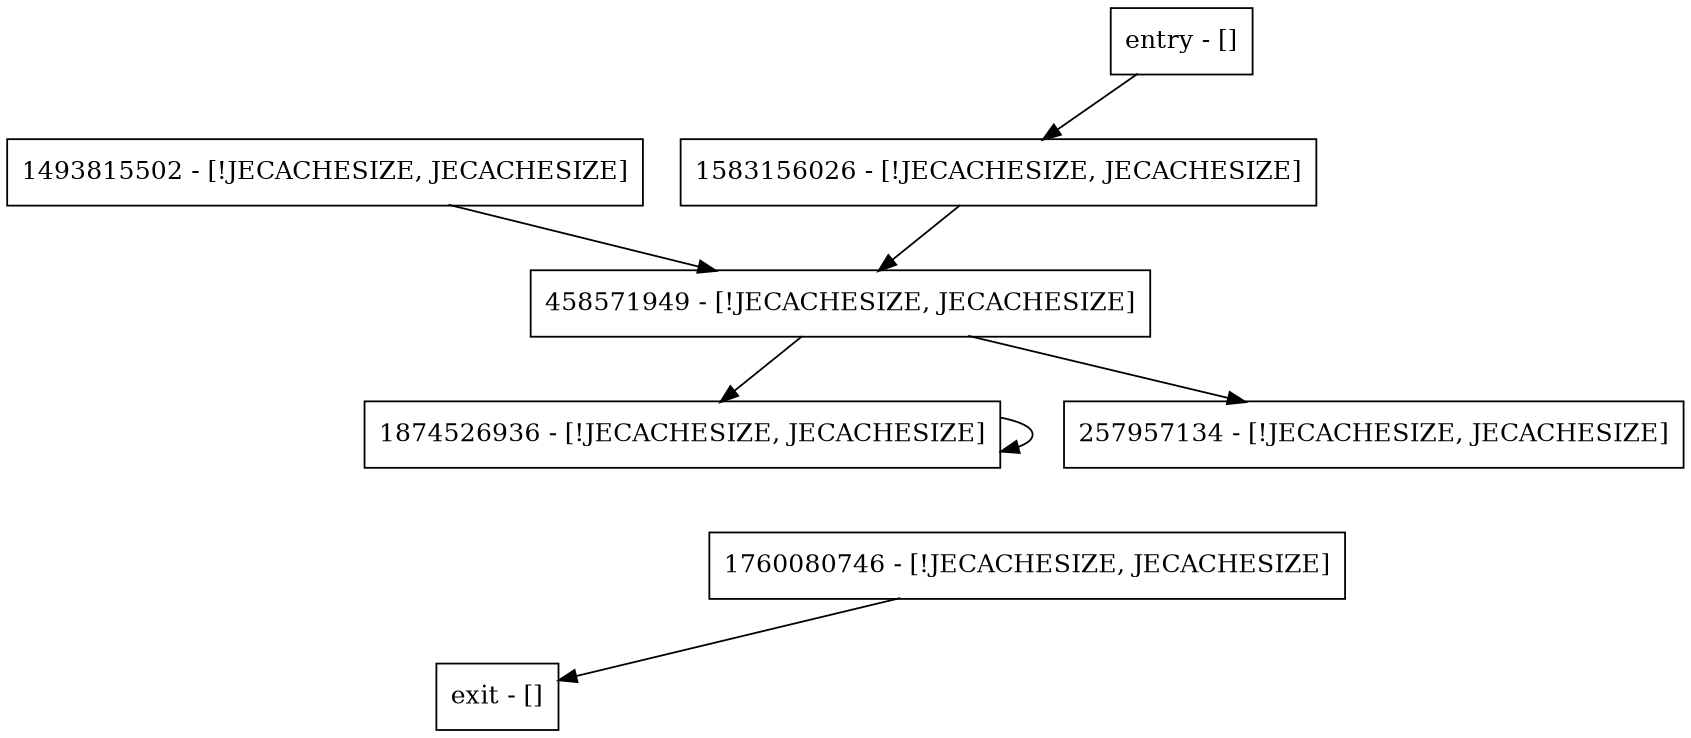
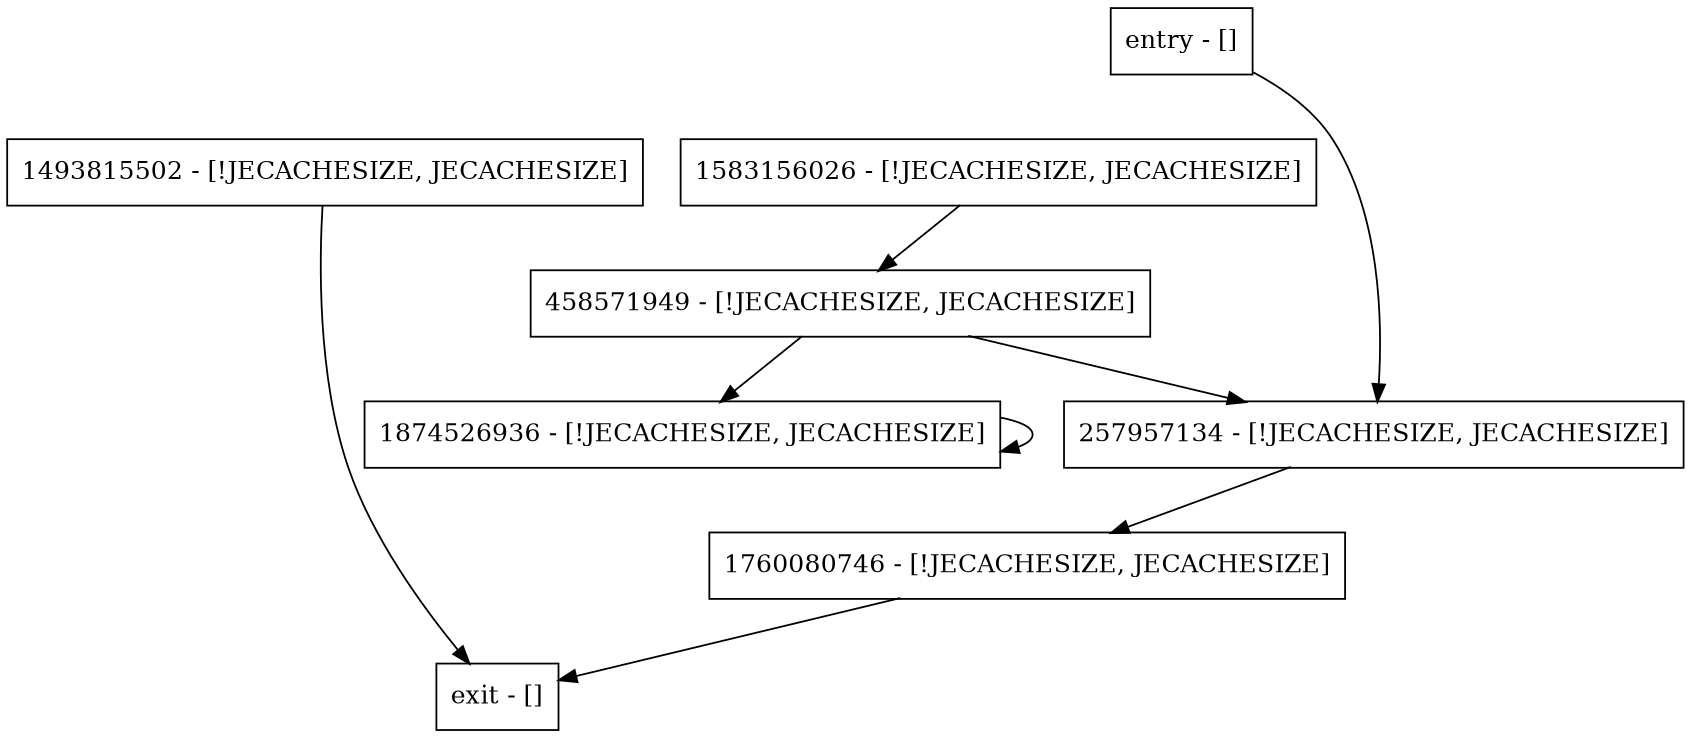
(1098, 102) -> (1362, 207)
(574, 236) -> (341, 443)
none -> (1209, 497)
